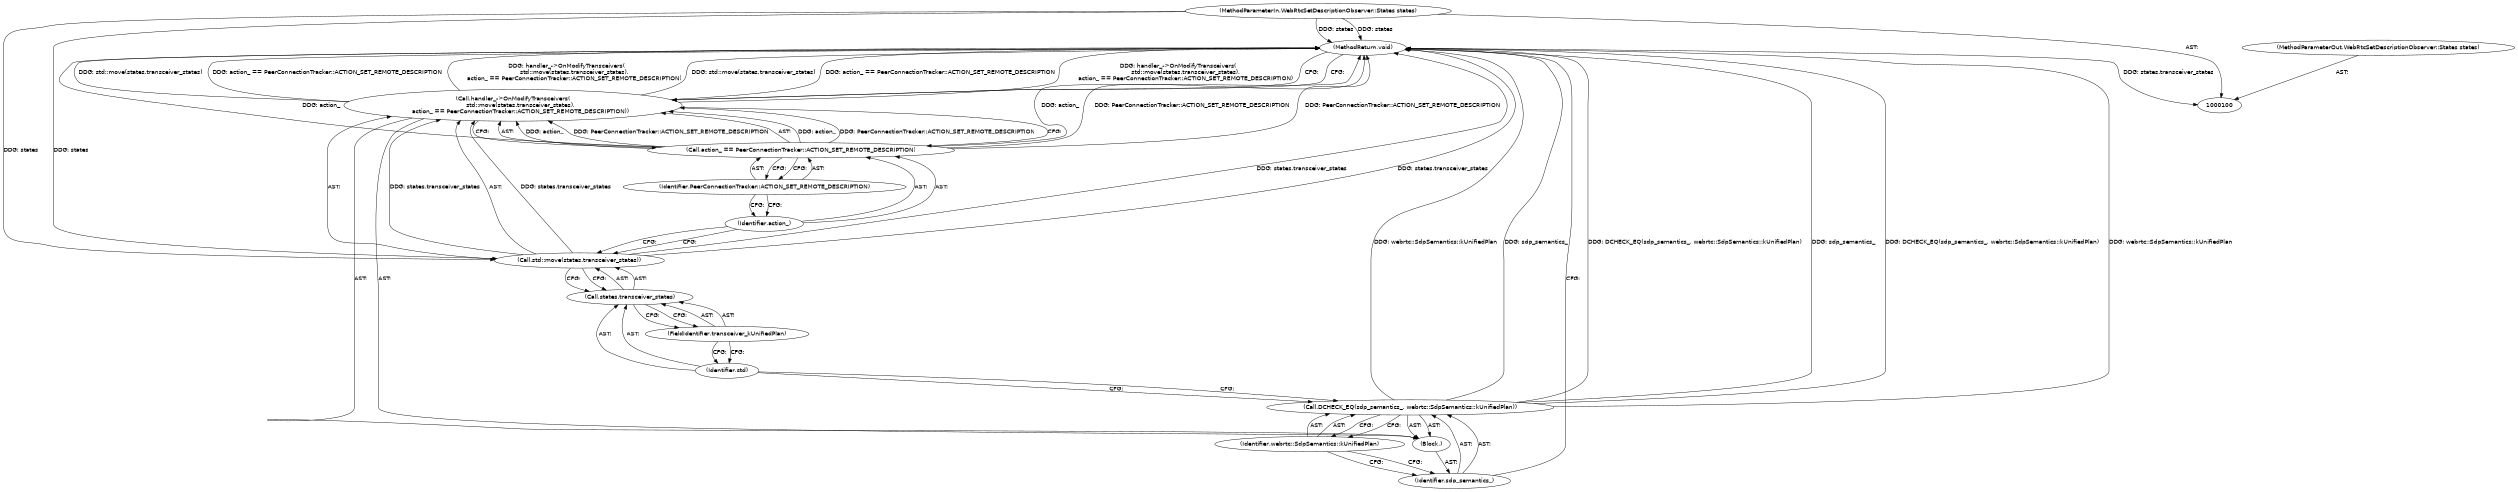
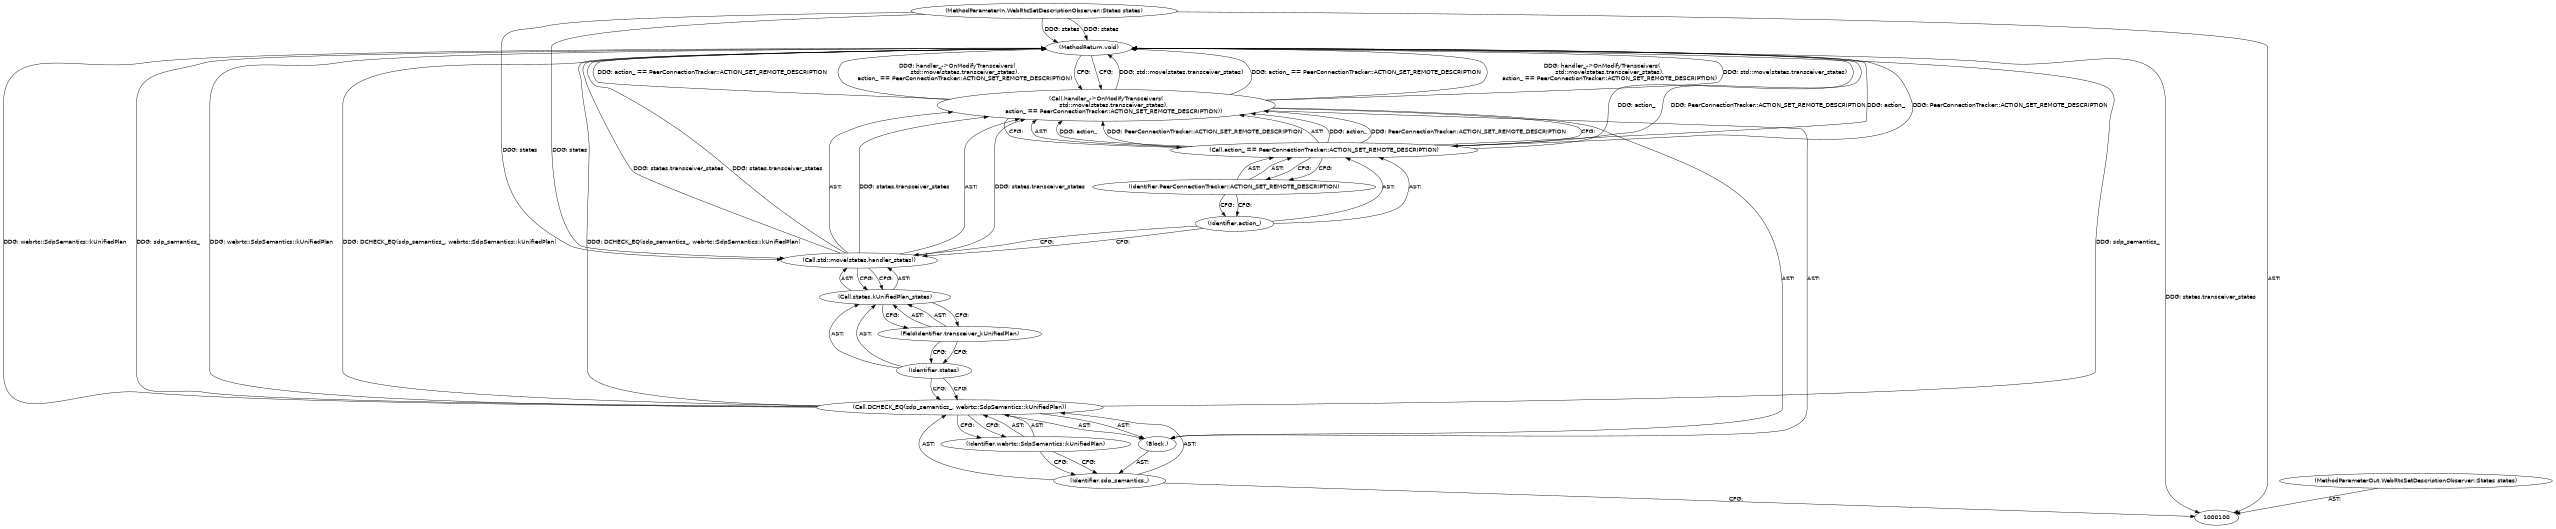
(1572, 218) -> (1677, 500)
(579, 261) -> (859, 261)
(630, 297) -> (885, 297)
(727, 371) -> (934, 371)
